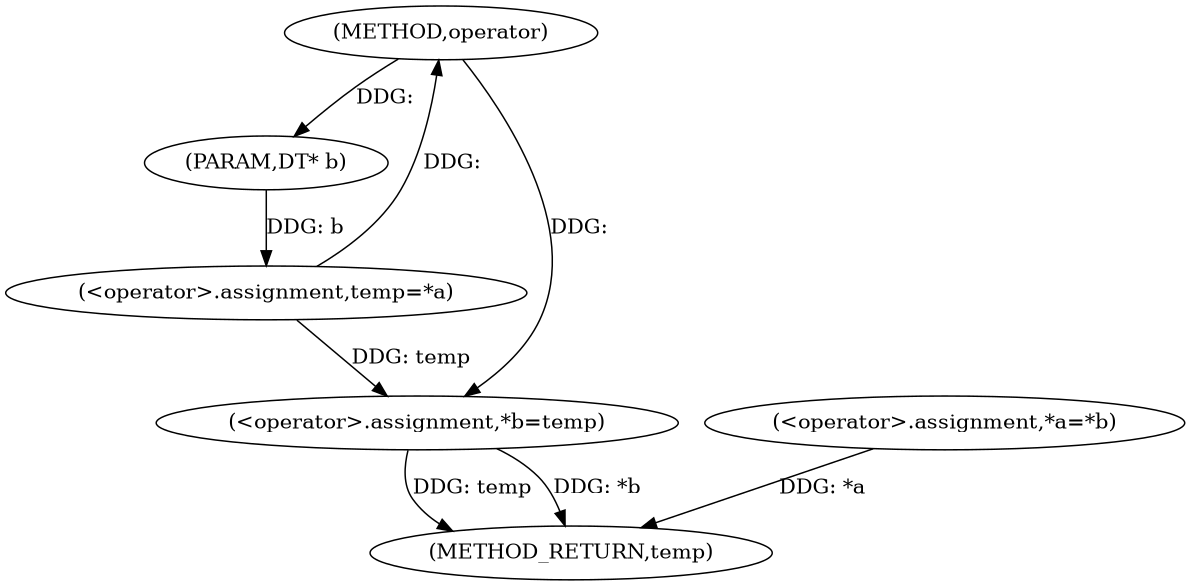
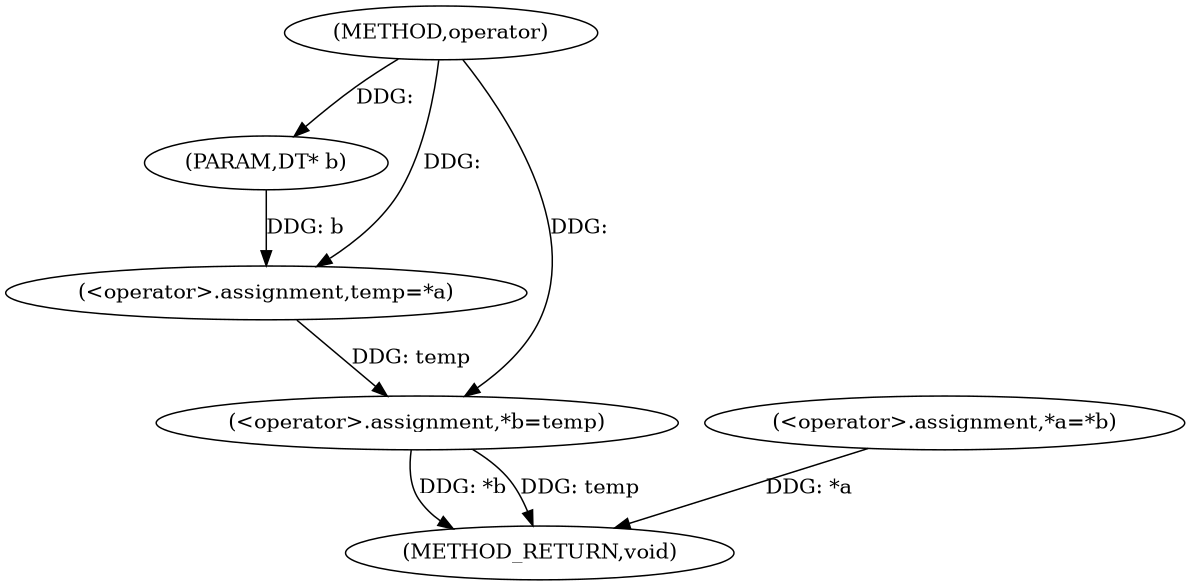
(402, 187) -> (409, 174)
(571, 553) -> (540, 553)
